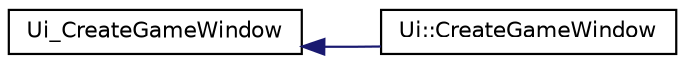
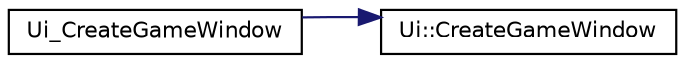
(353, 47) -> (331, 17)
